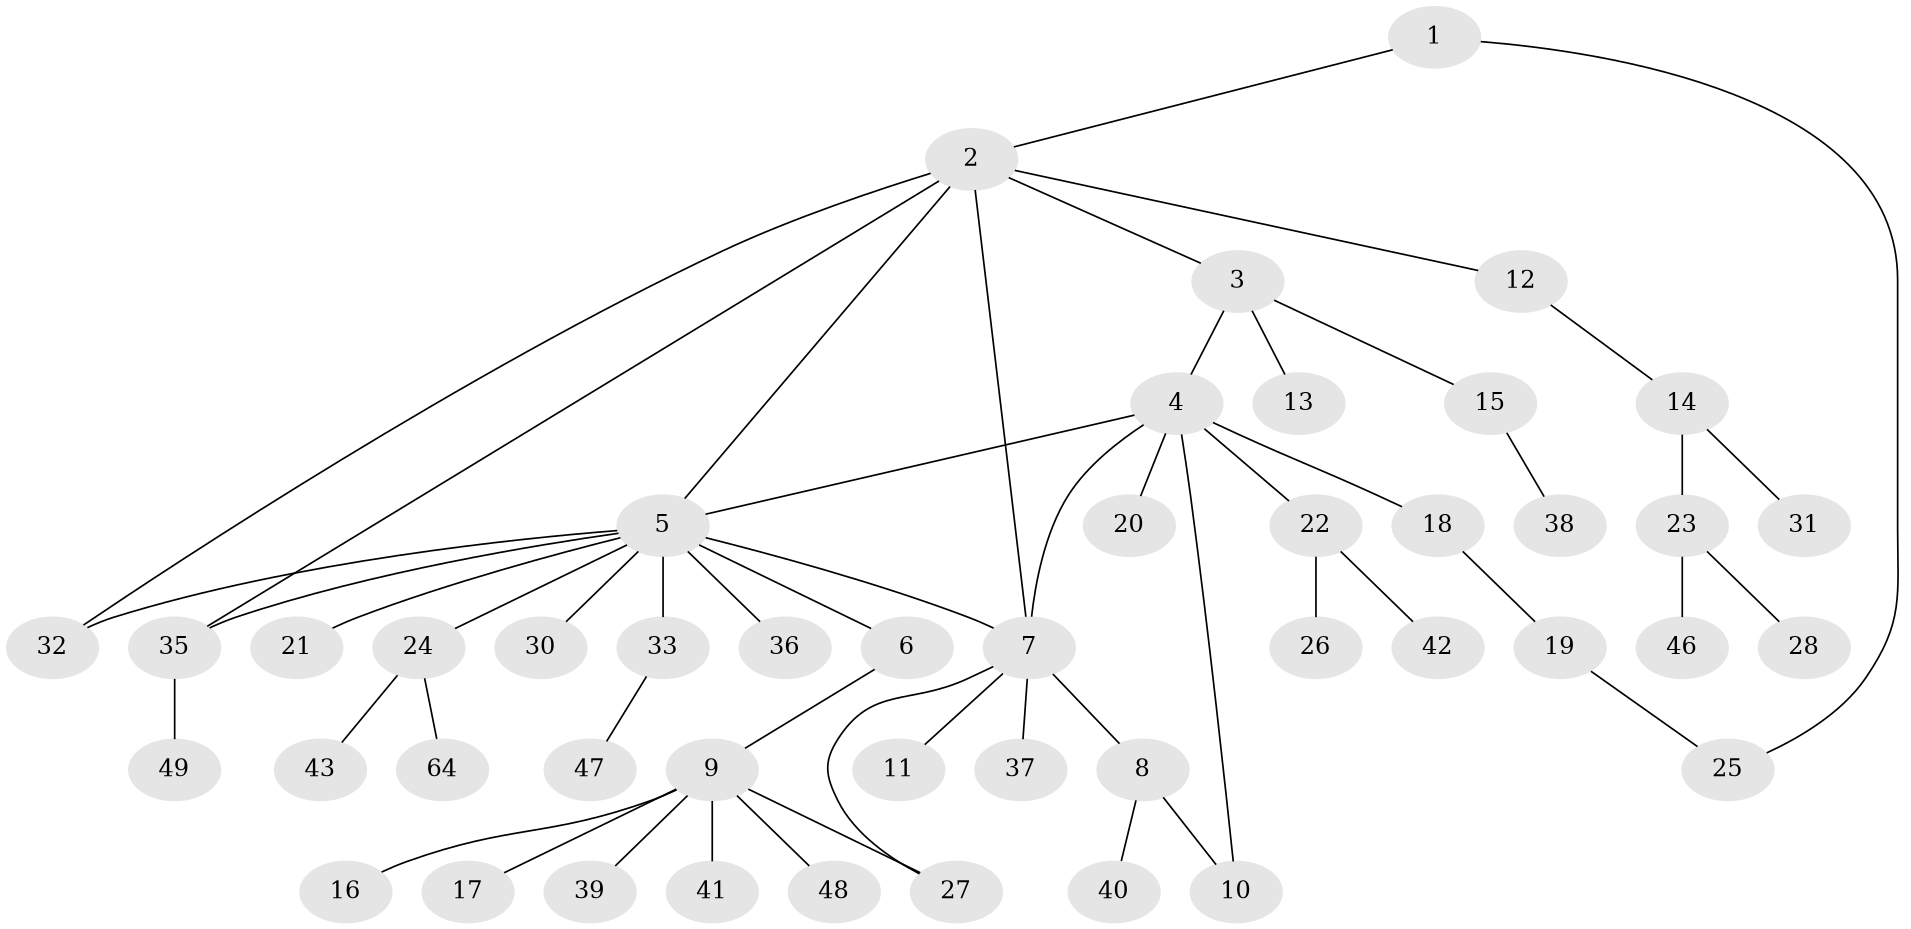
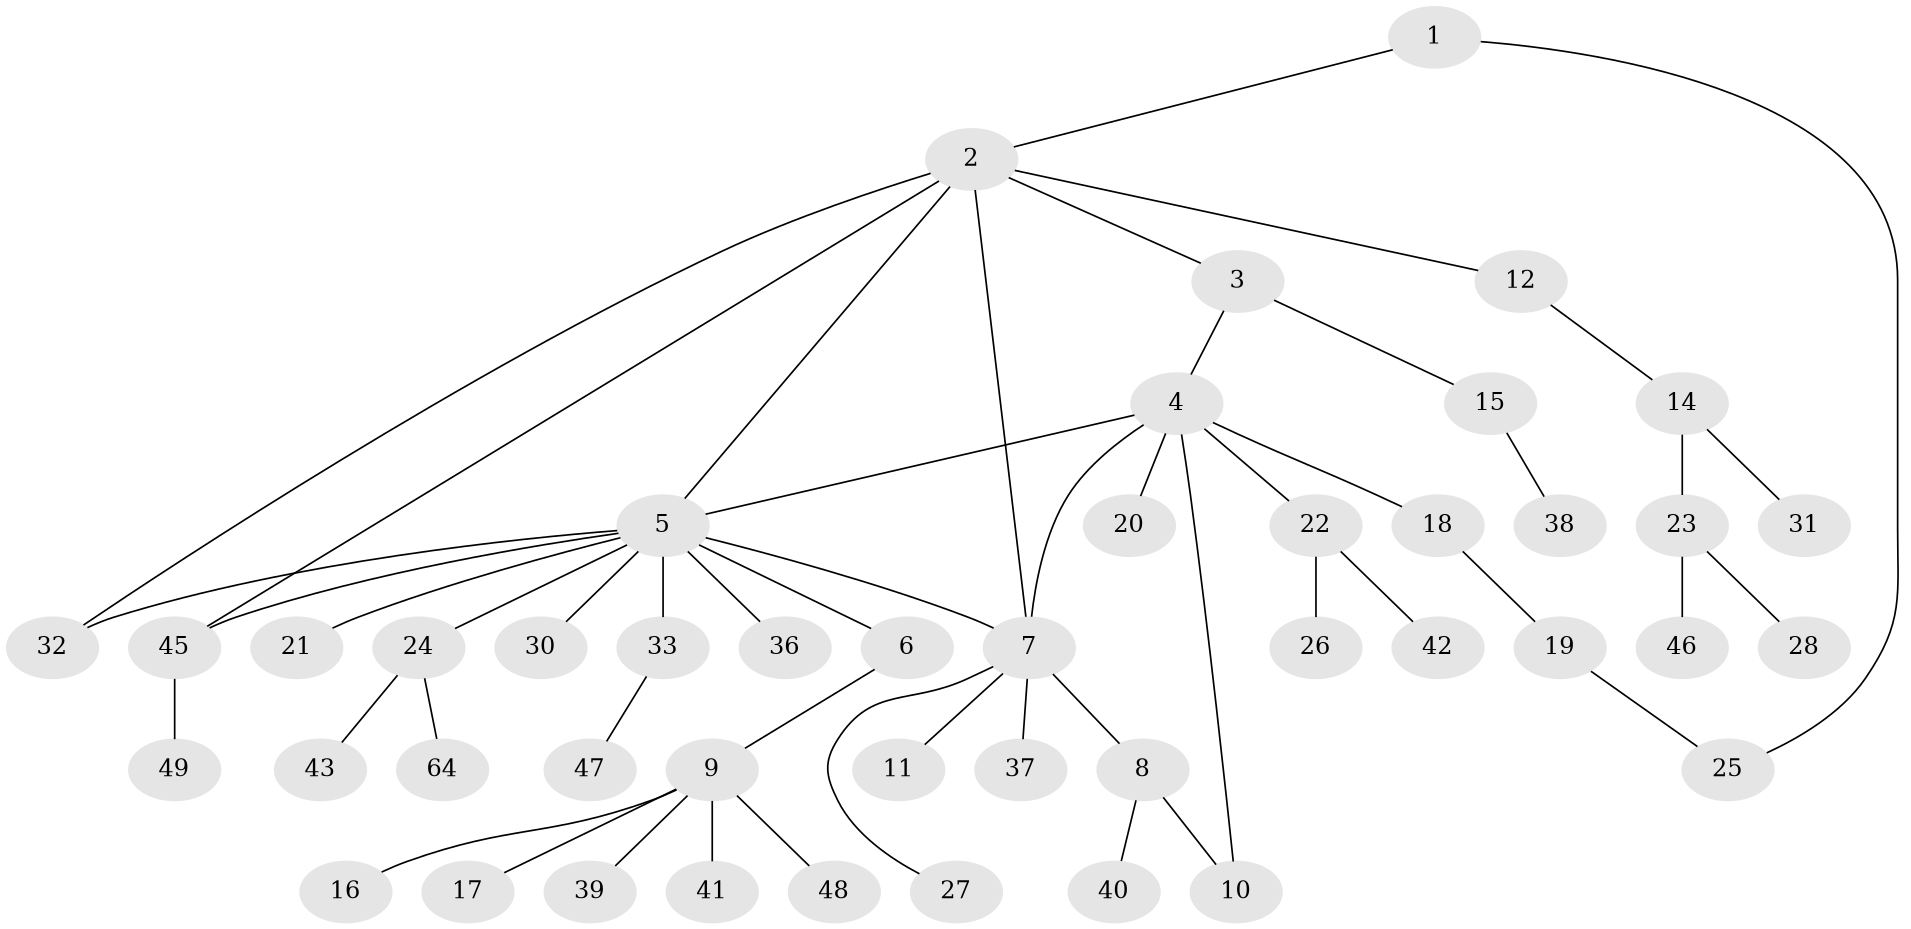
(1299, 404) -> none
(175, 648) -> (175, 648)
(834, 831) -> none
